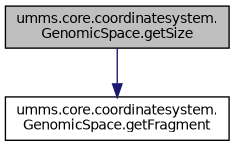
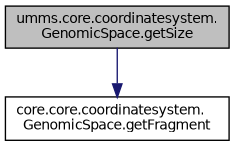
(117, 119) -> (117, 119)
